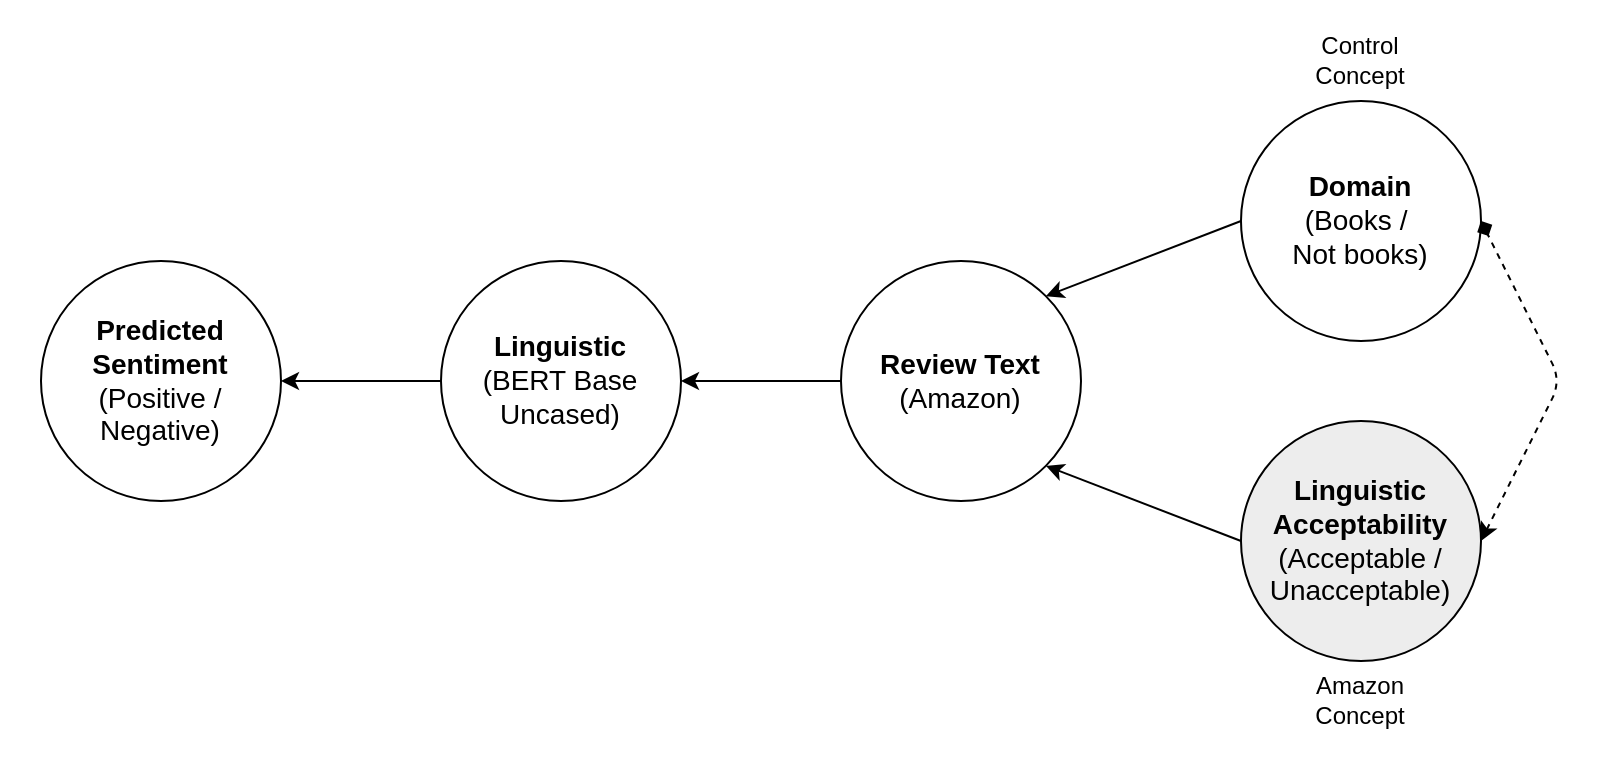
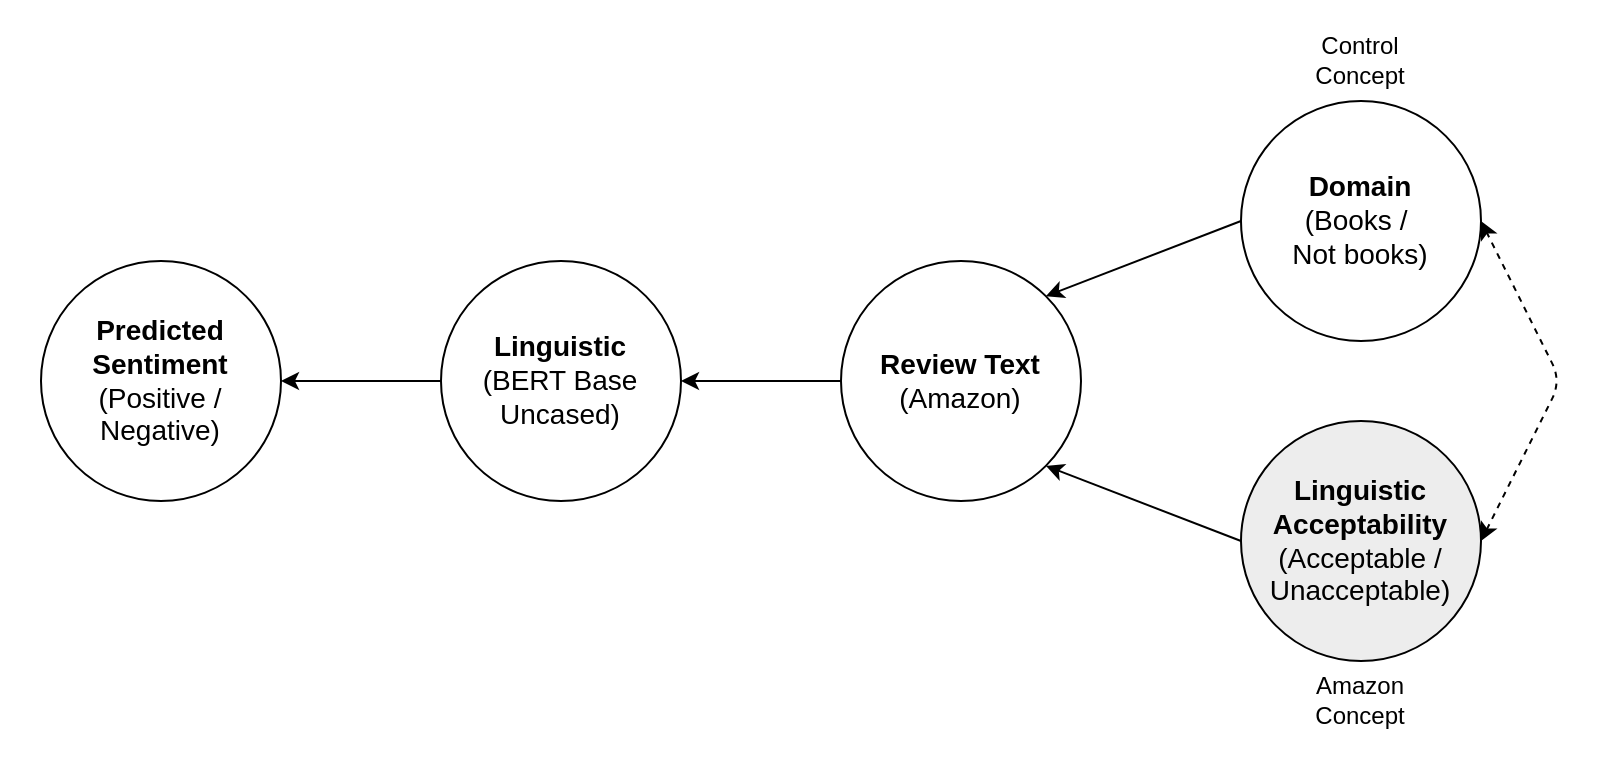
(1488, 236) -> (1488, 234)
